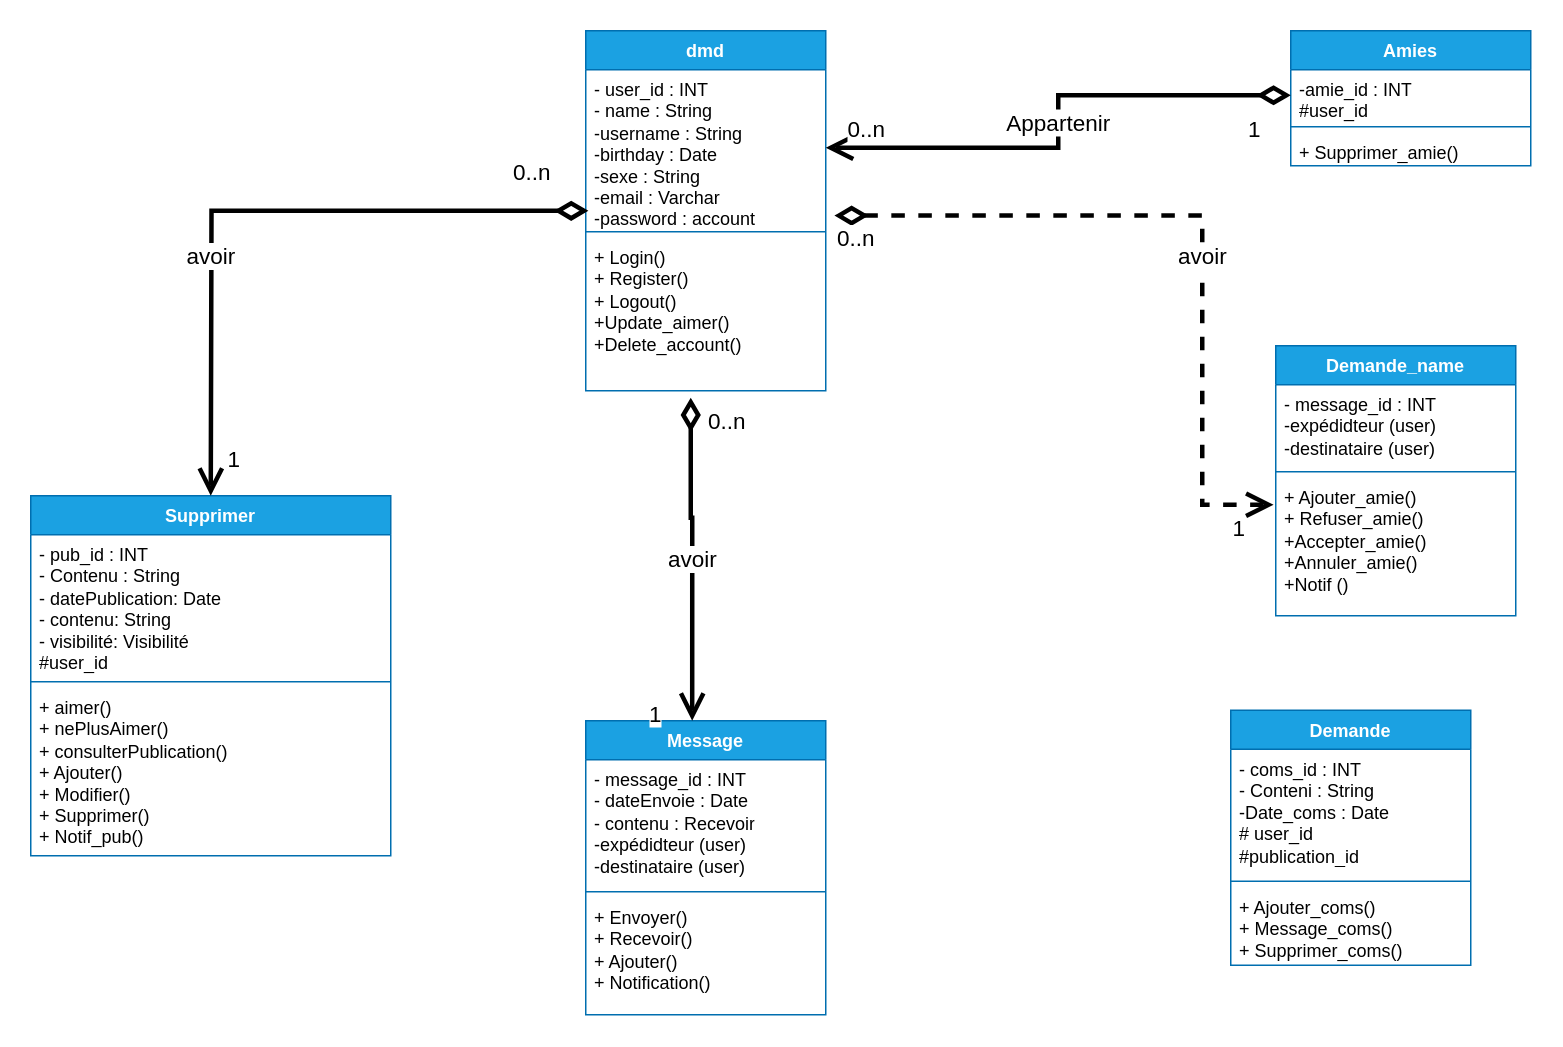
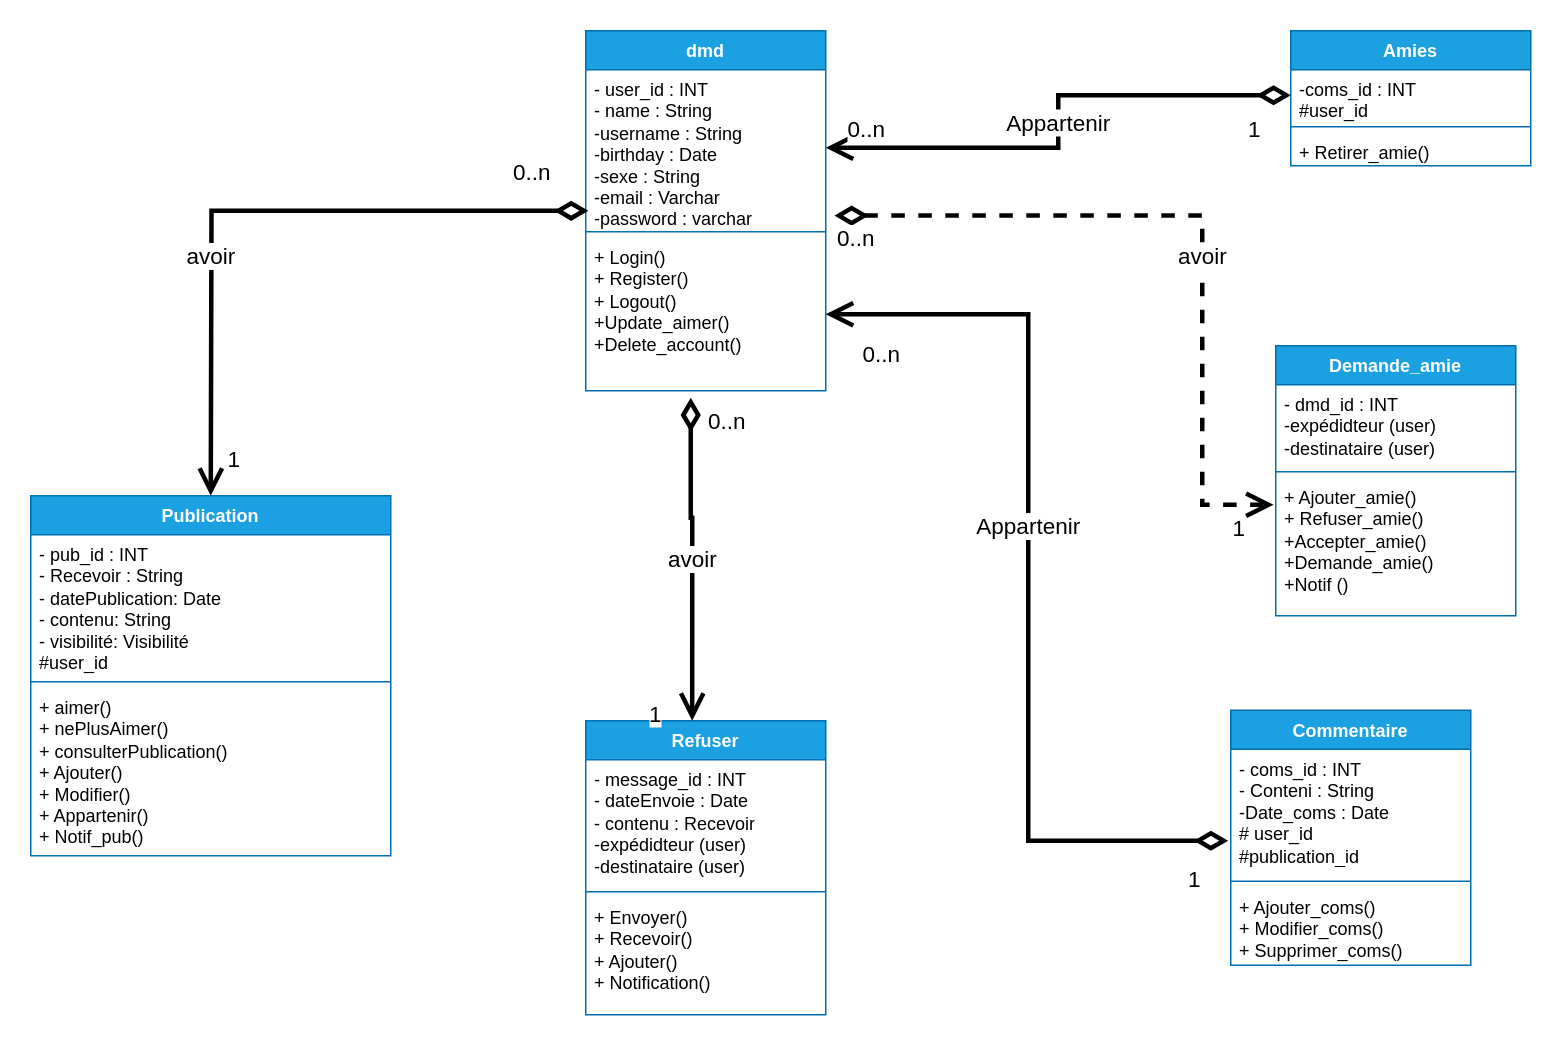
(1359, 102) -> (1361, 102)
(1383, 154) -> (1373, 154)
(683, 156) -> (683, 156)
(1396, 367) -> (1396, 367)
(1379, 428) -> (1379, 428)
(211, 517) -> (211, 517)
(1363, 542) -> (1363, 542)
(142, 610) -> (142, 610)
(1351, 732) -> (1351, 732)
(706, 742) -> (706, 742)
none -> (1028, 767)
(149, 774) -> (149, 774)
(1326, 930) -> (1326, 930)
